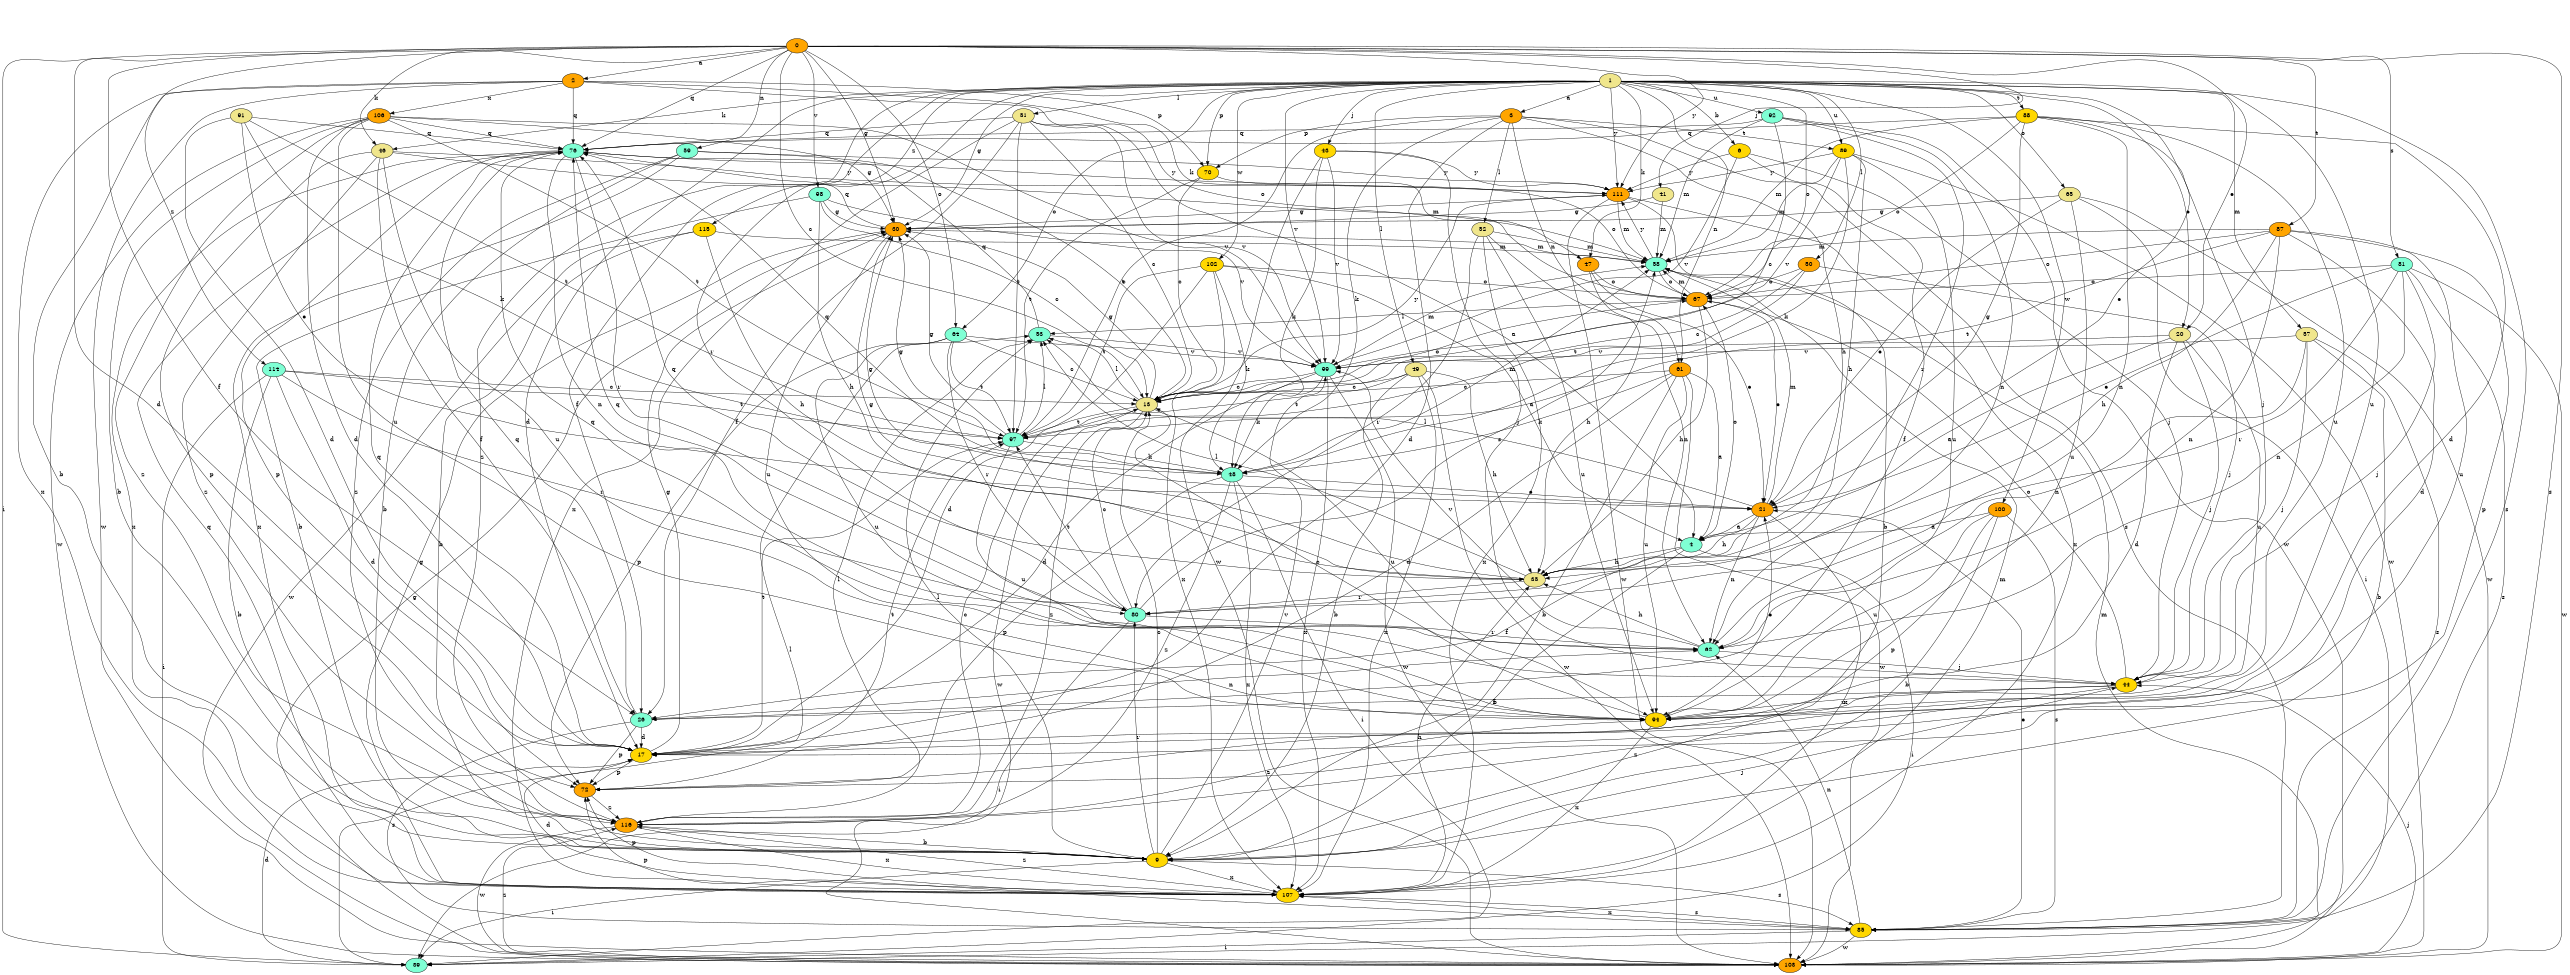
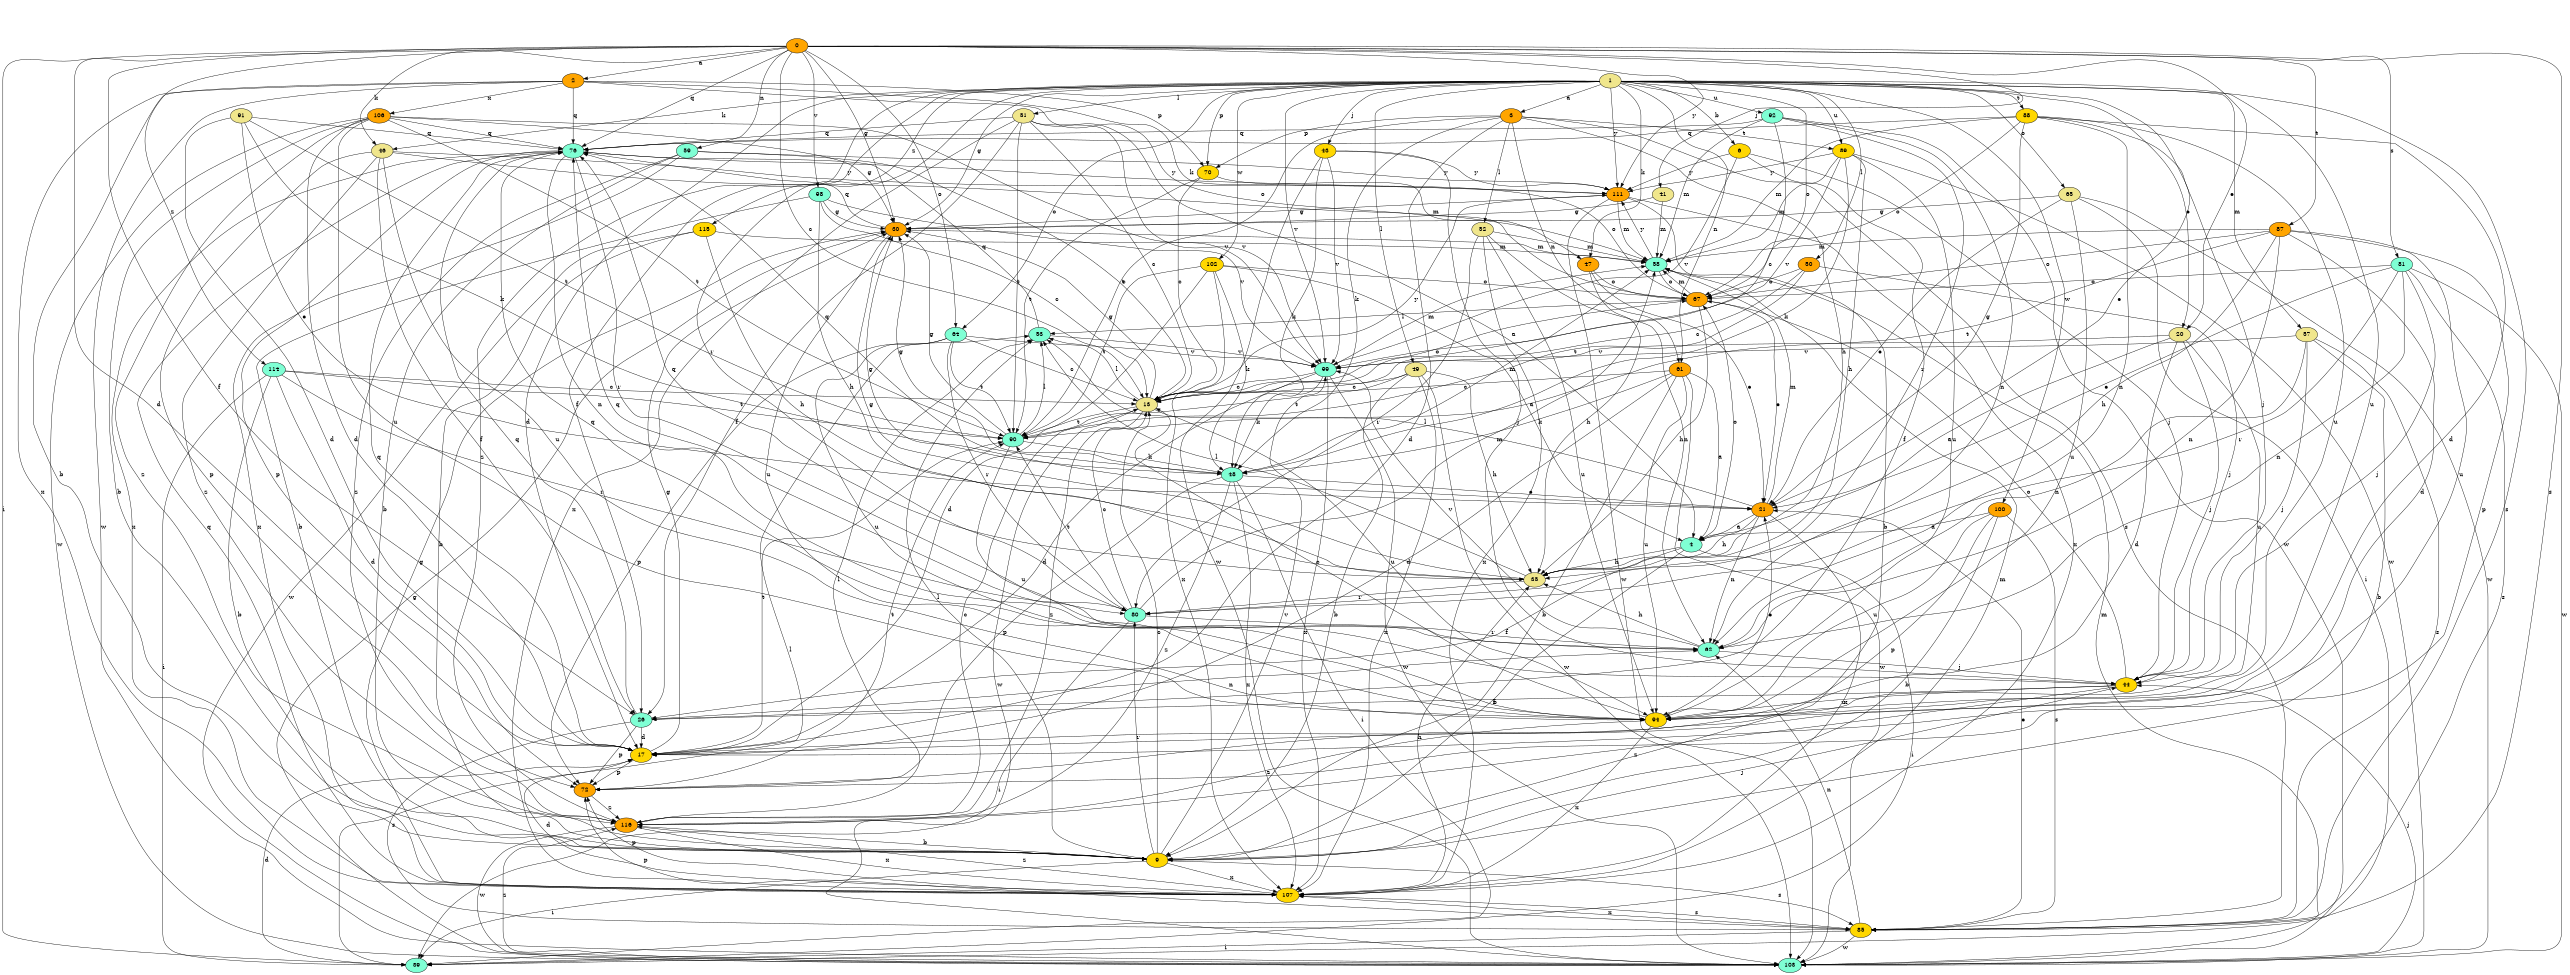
(1013, 440) -> (1013, 440)
(1500, 440) -> (1500, 440)
(1790, 965) -> (1790, 965)
